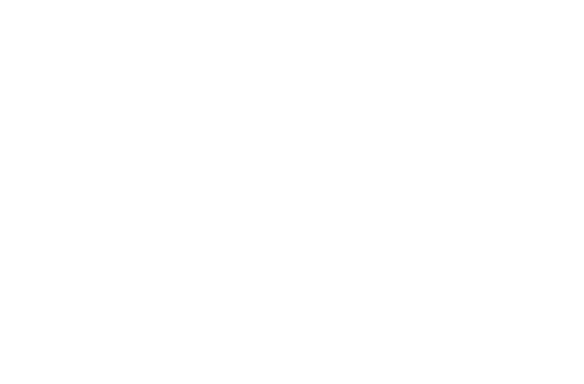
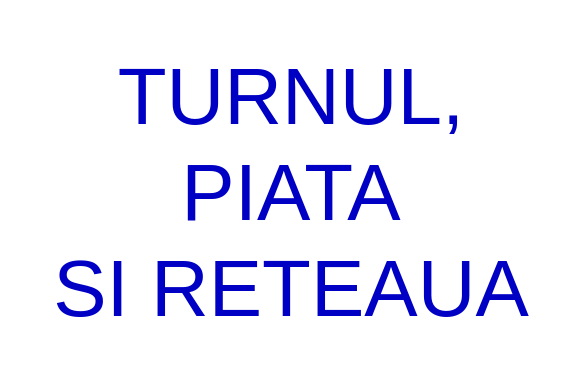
none -> (291, 191)
